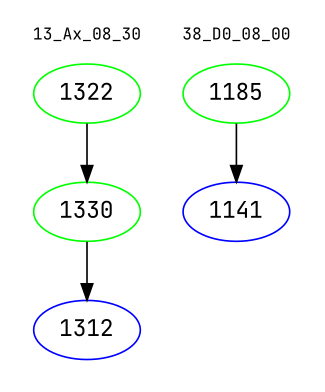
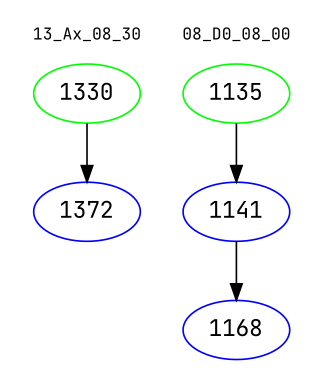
(237, 35) -> (237, 35)
(87, 94) -> none
(236, 94) -> (236, 94)
(87, 330) -> (87, 212)
none -> (236, 330)
